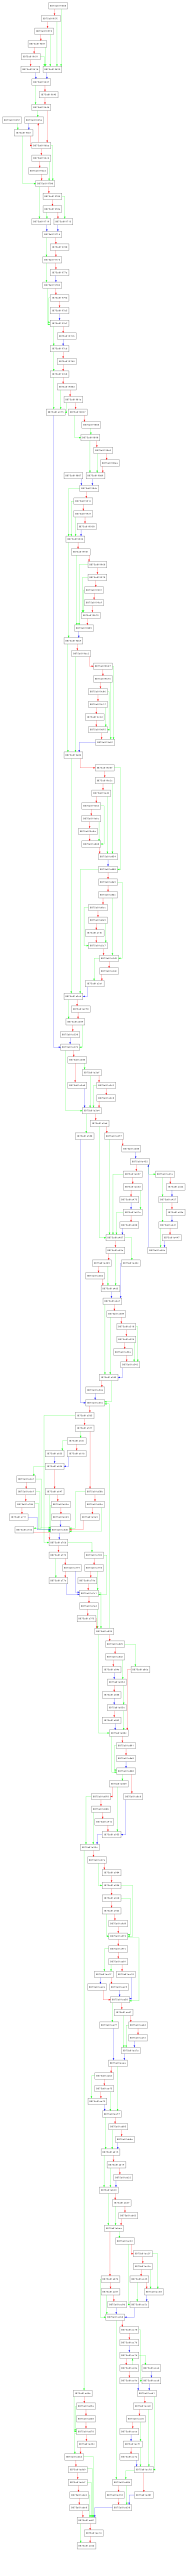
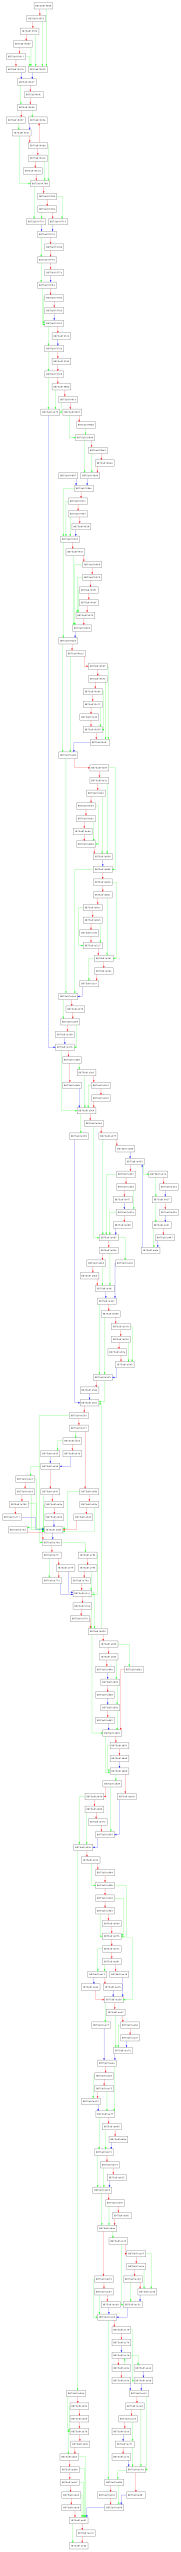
(47, 126) -> (21, 113)
